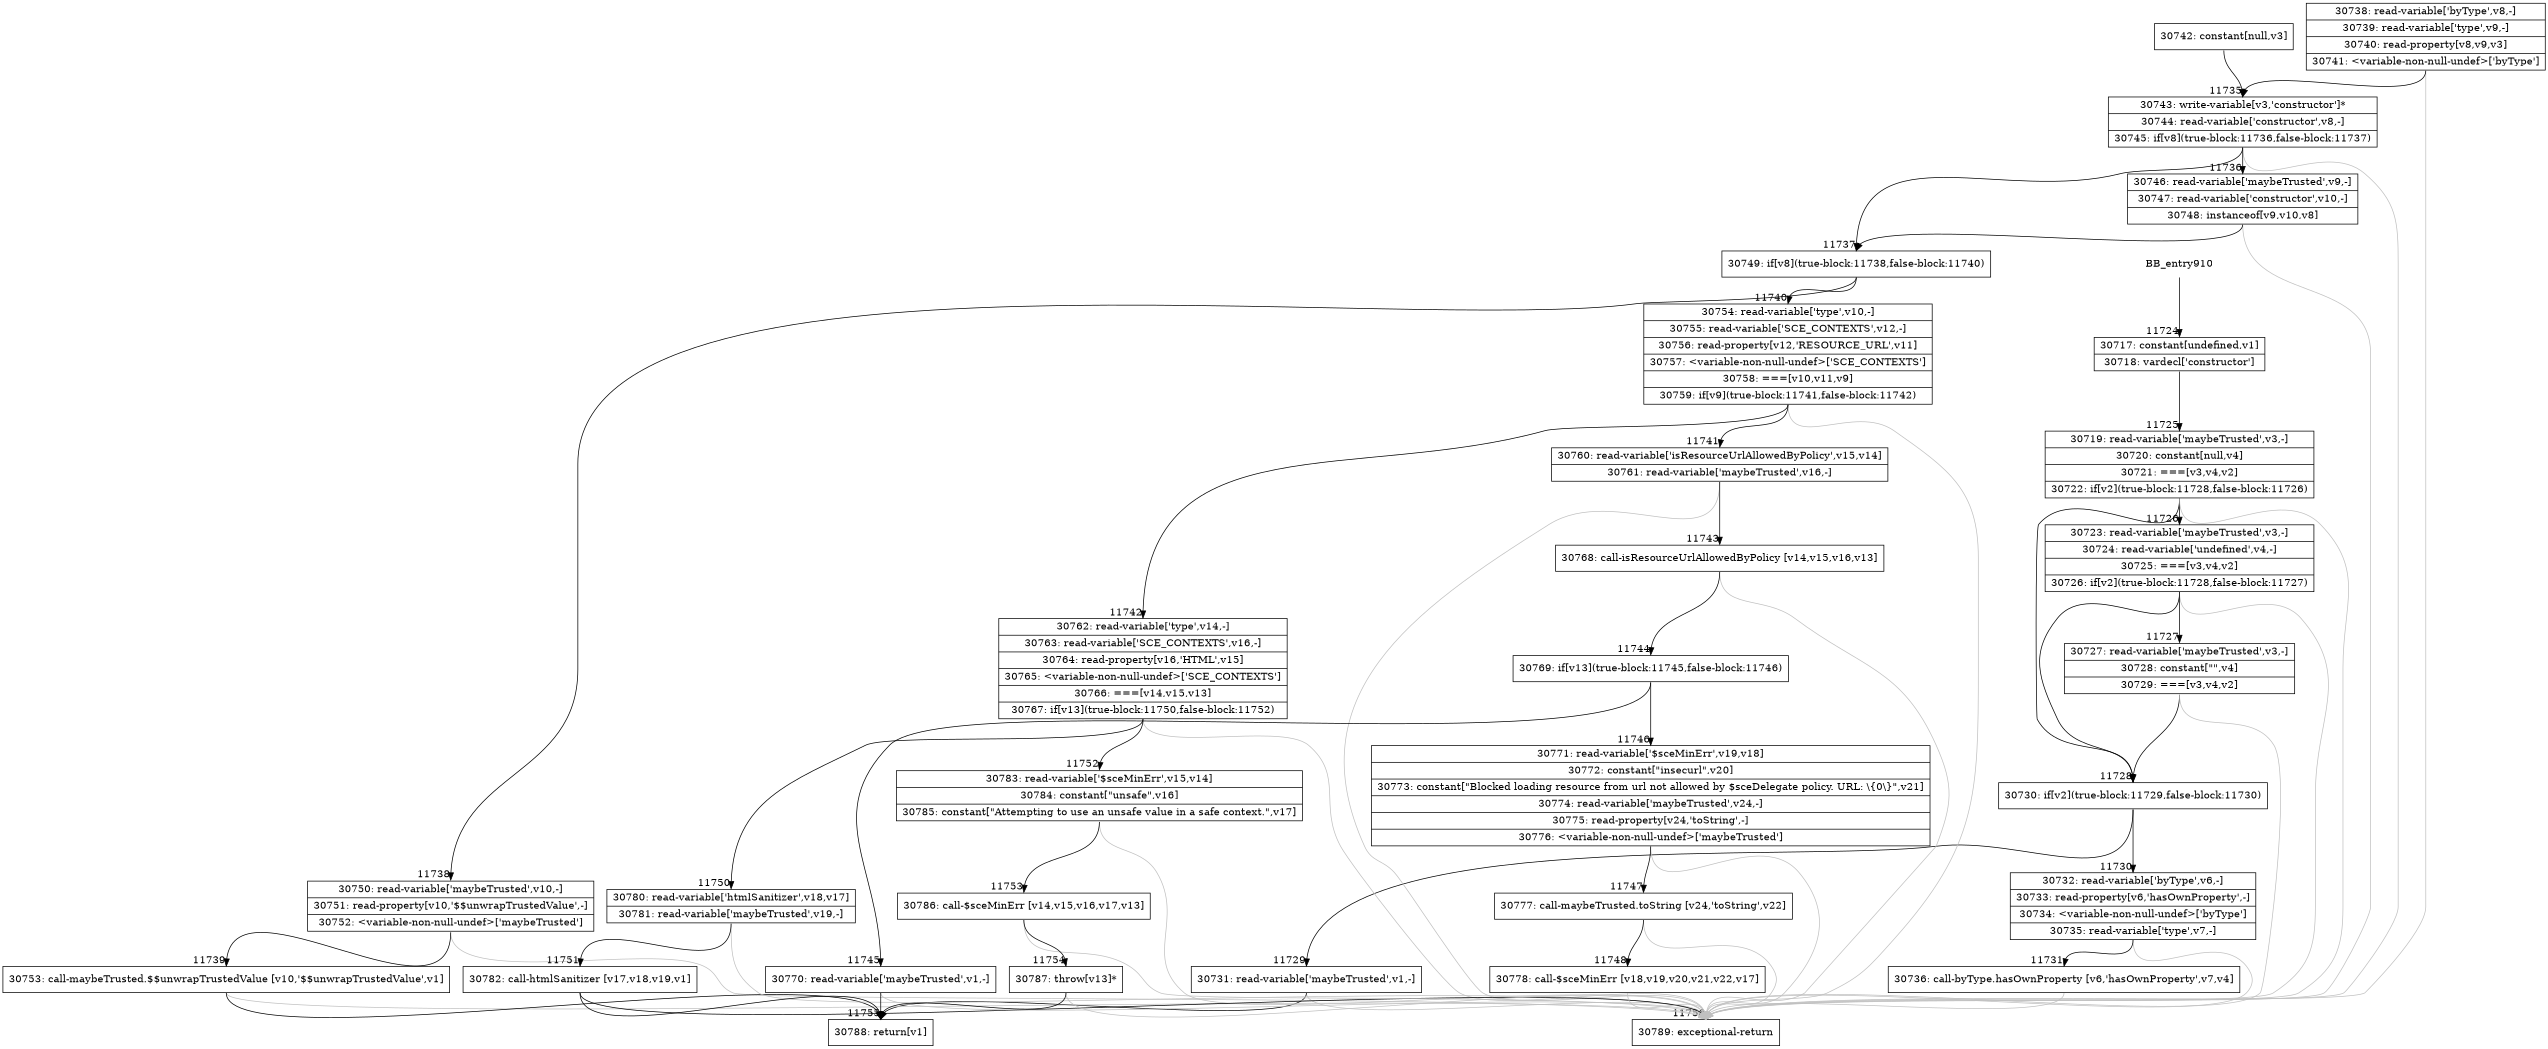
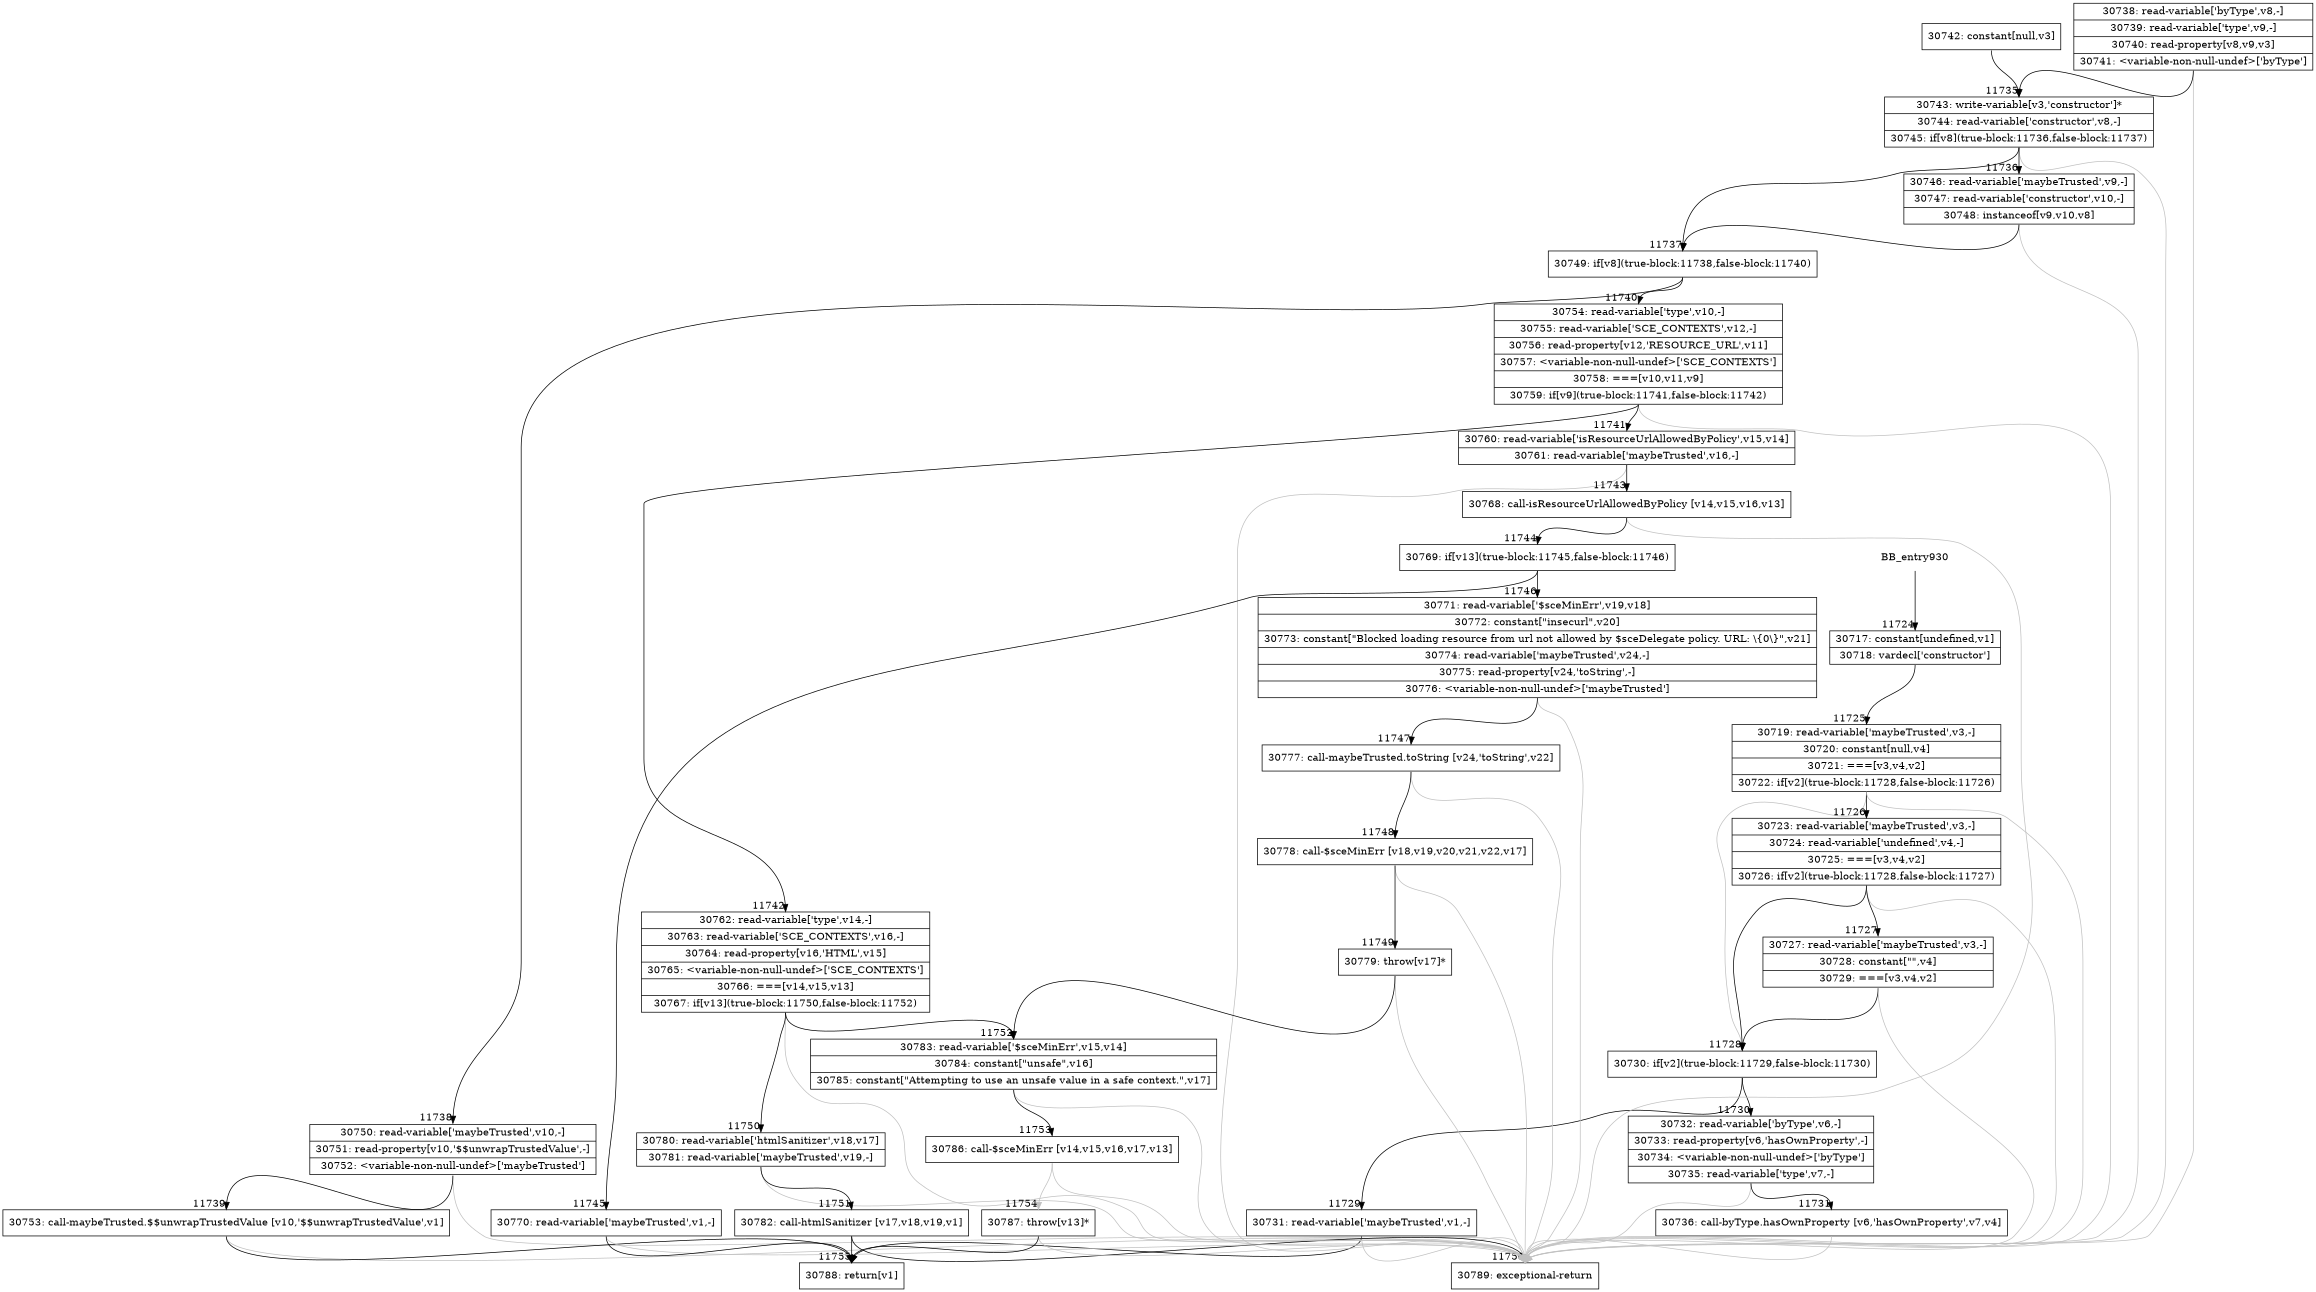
(2180, 264) -> (1915, 558)
(2036, 599) -> (1718, 850)
(1041, 942) -> (1047, 1183)
none -> (1395, 962)
